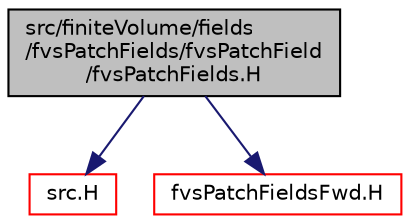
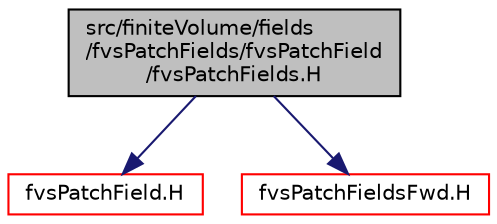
(73, 194) -> (106, 194)
